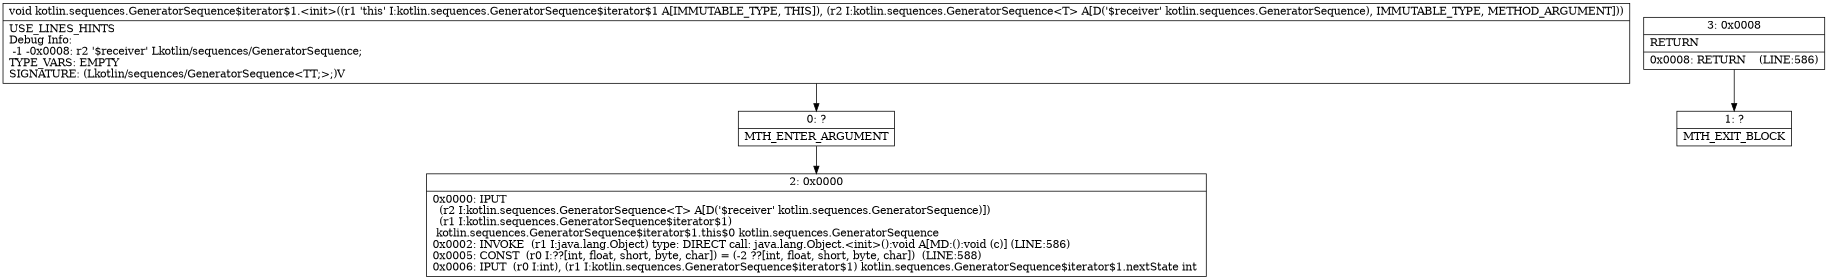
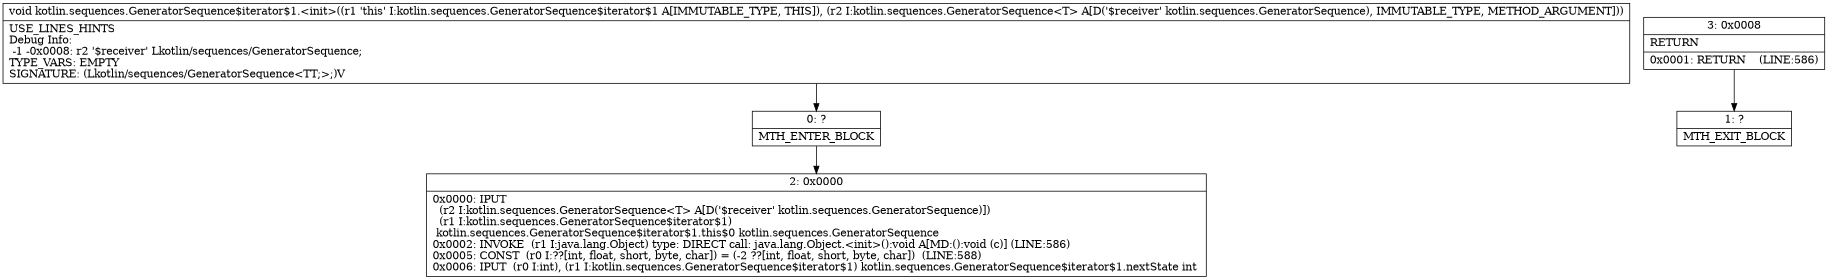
(1734, 60) -> (1734, 60)
(816, 137) -> (816, 137)
